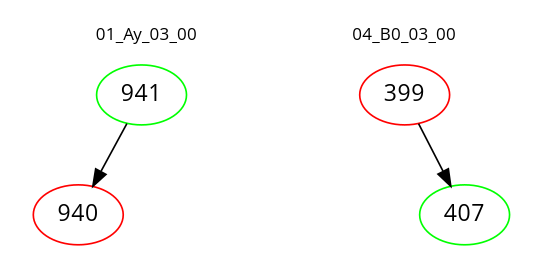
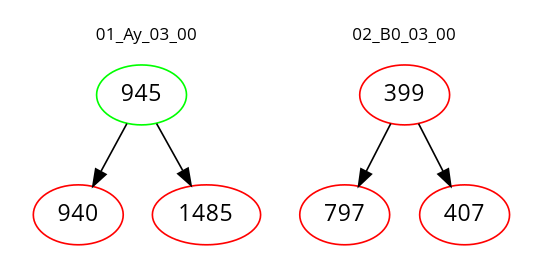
(405, 36) -> (405, 36)
(142, 95) -> (142, 95)
none -> (206, 215)
none -> (345, 215)
(465, 215) -> (465, 215)
